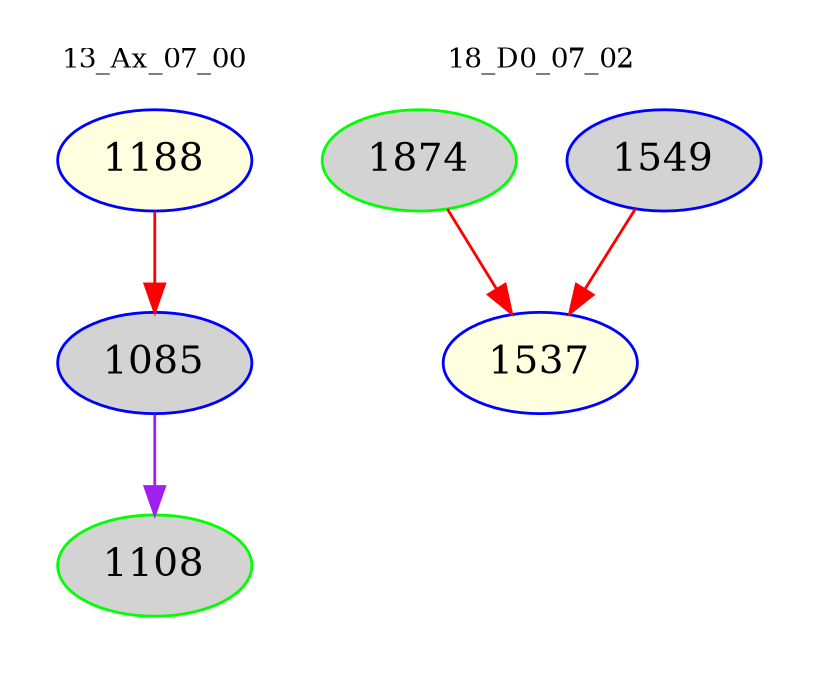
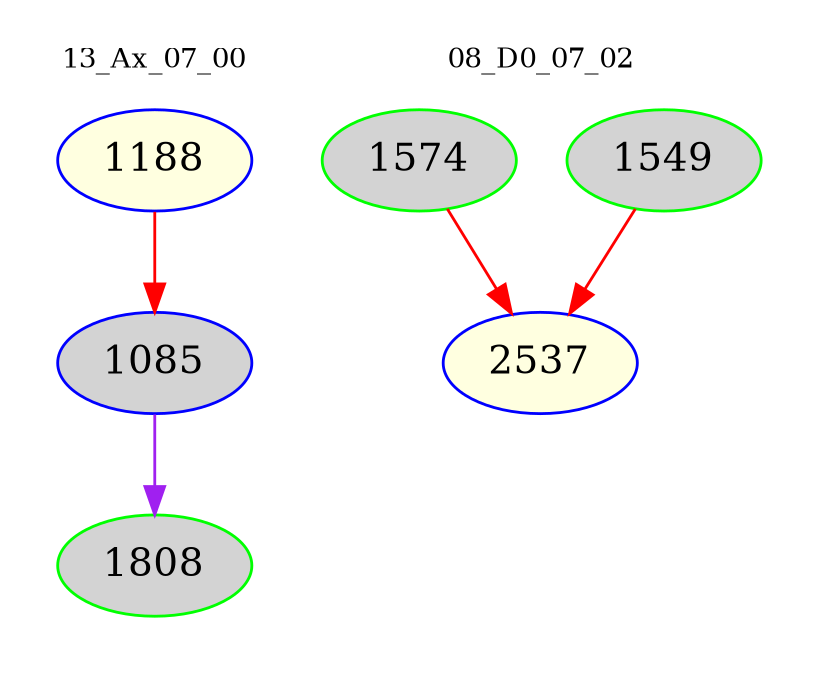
(542, 60) -> (542, 60)
(419, 160) -> (419, 160)
(664, 160) -> (664, 160)
(540, 363) -> (540, 363)
(155, 566) -> (155, 566)
